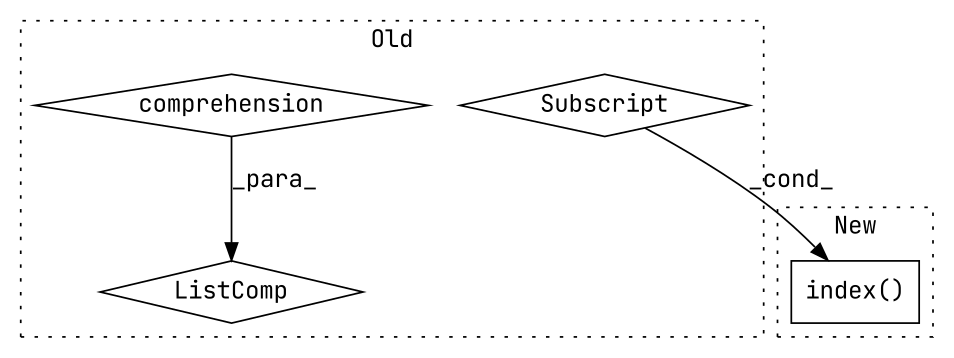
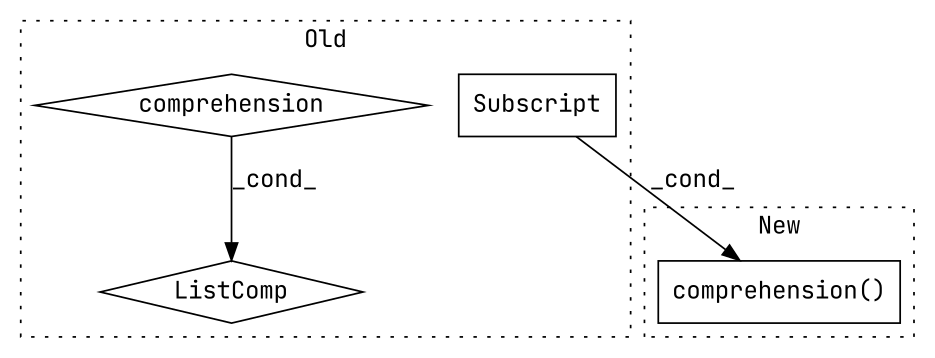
(605, 105) -> (537, 105)
(275, 181) -> (275, 181)
(855, 292) -> (779, 292)
